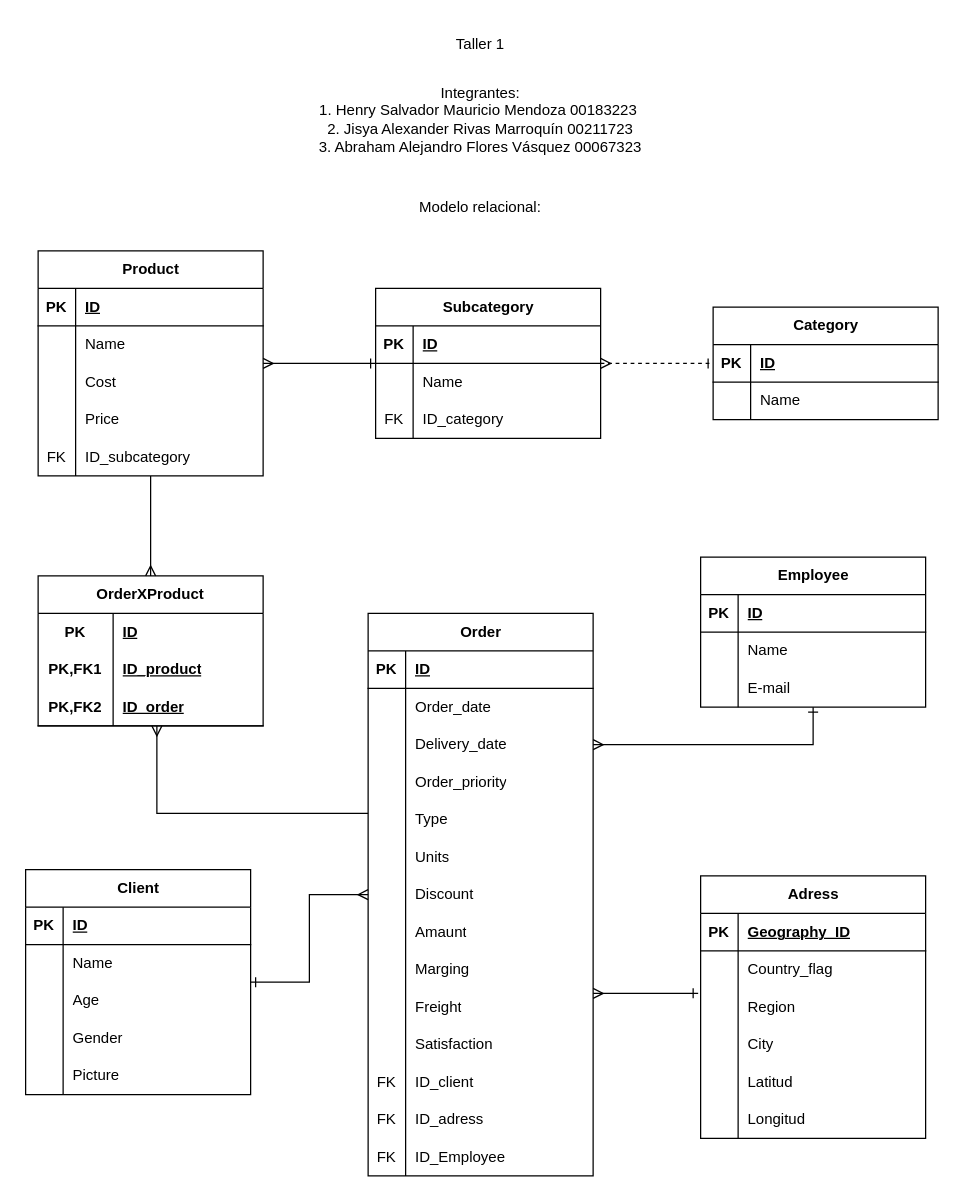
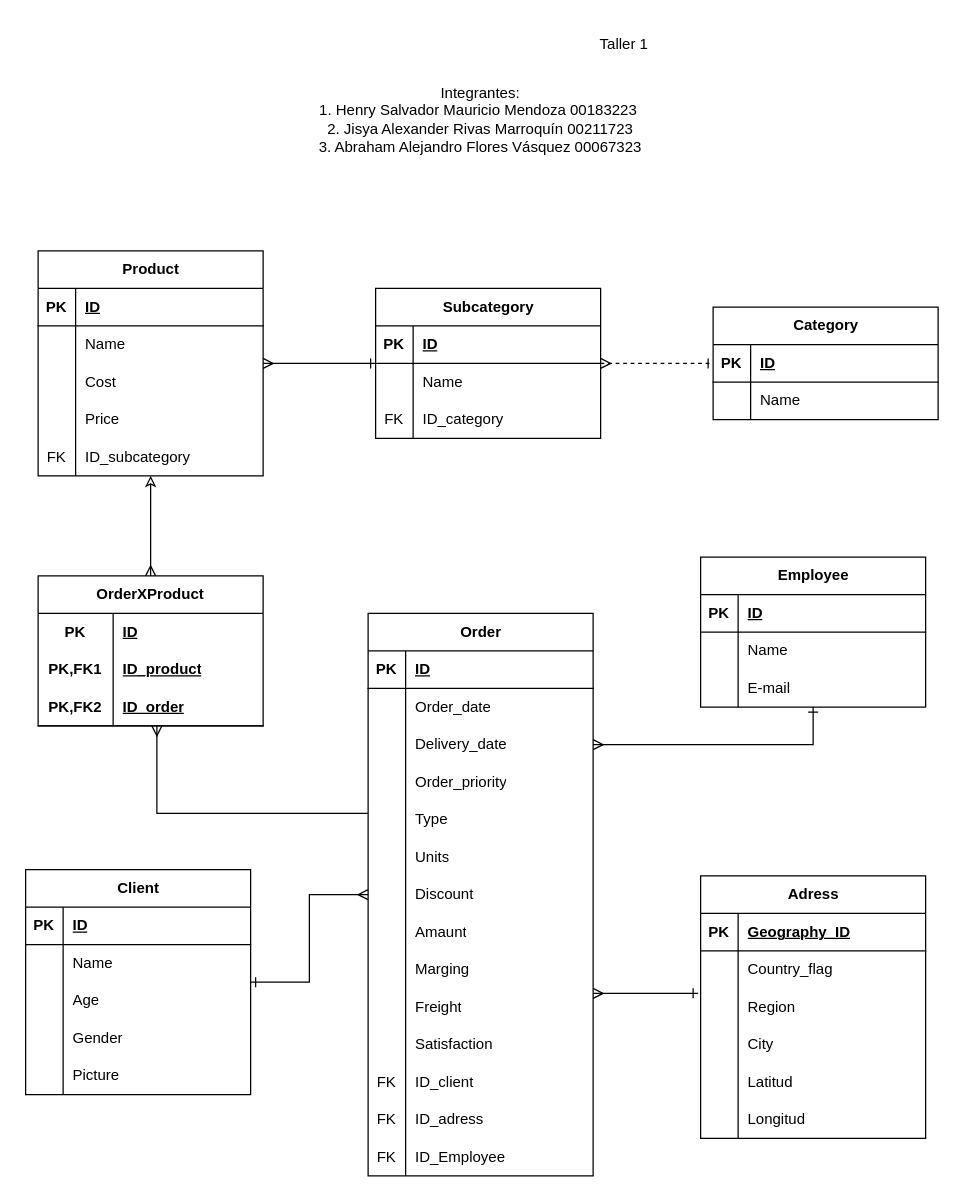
(481, 44) -> (624, 44)
(481, 207) -> none
(151, 483) -> (151, 486)
